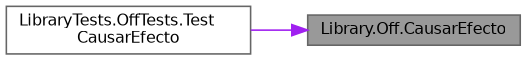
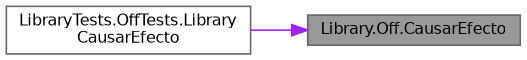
(128, 30) -> (128, 30)
